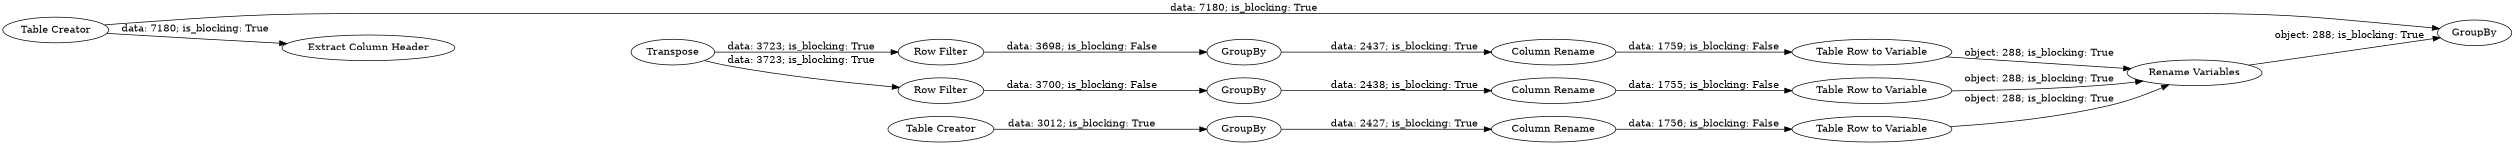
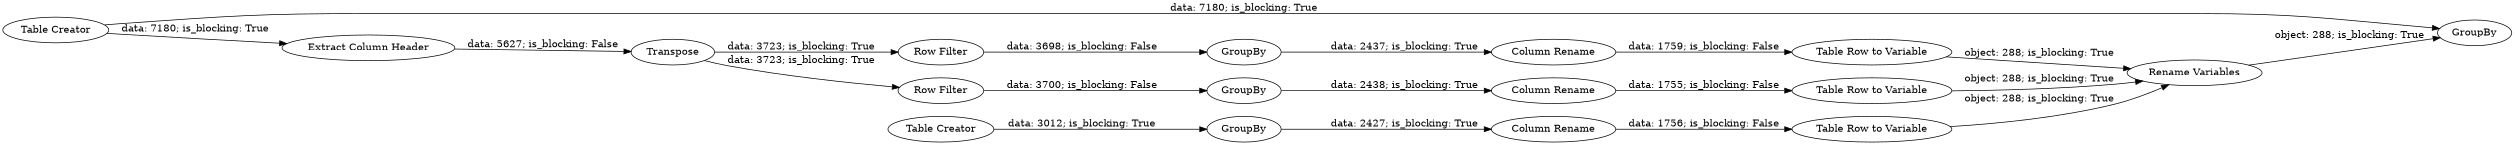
none -> (539, 50)
